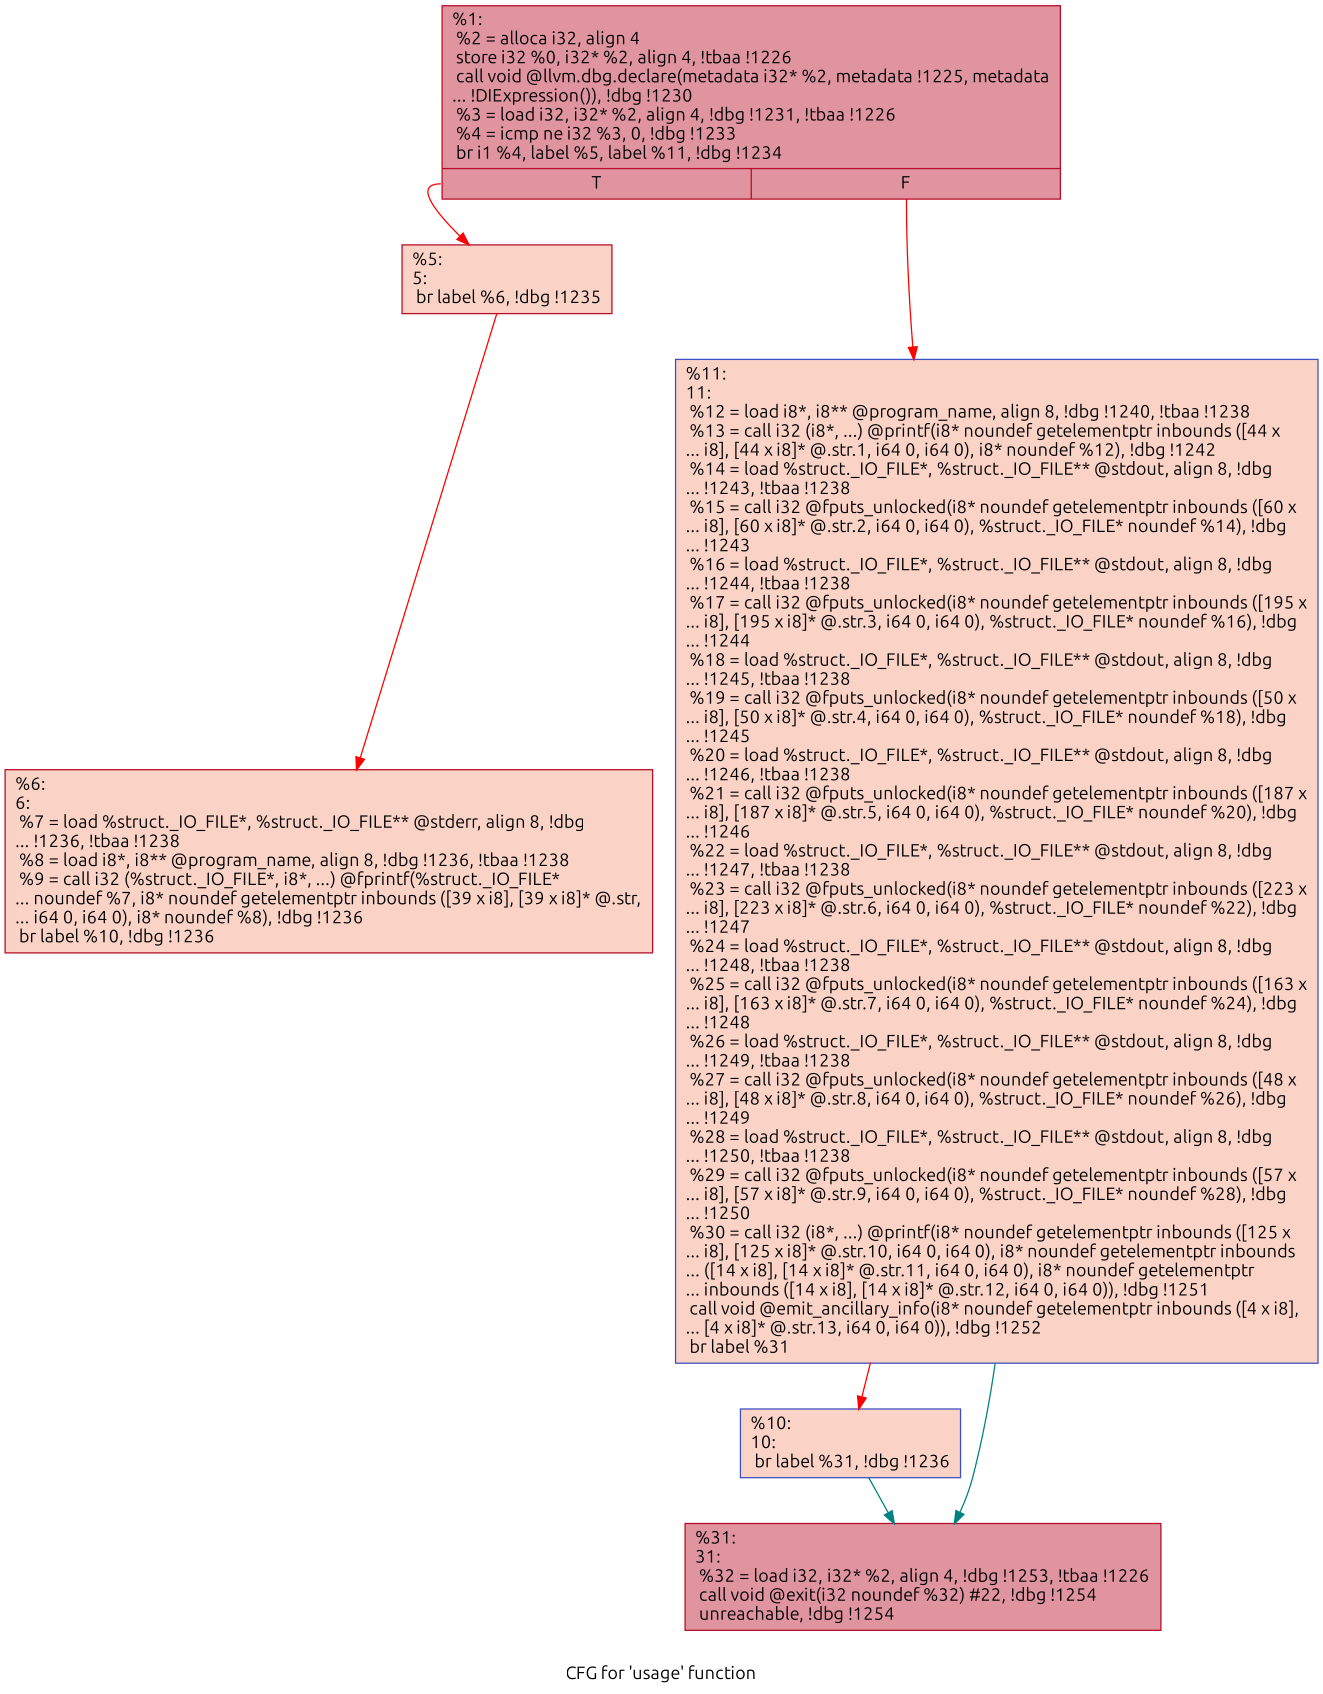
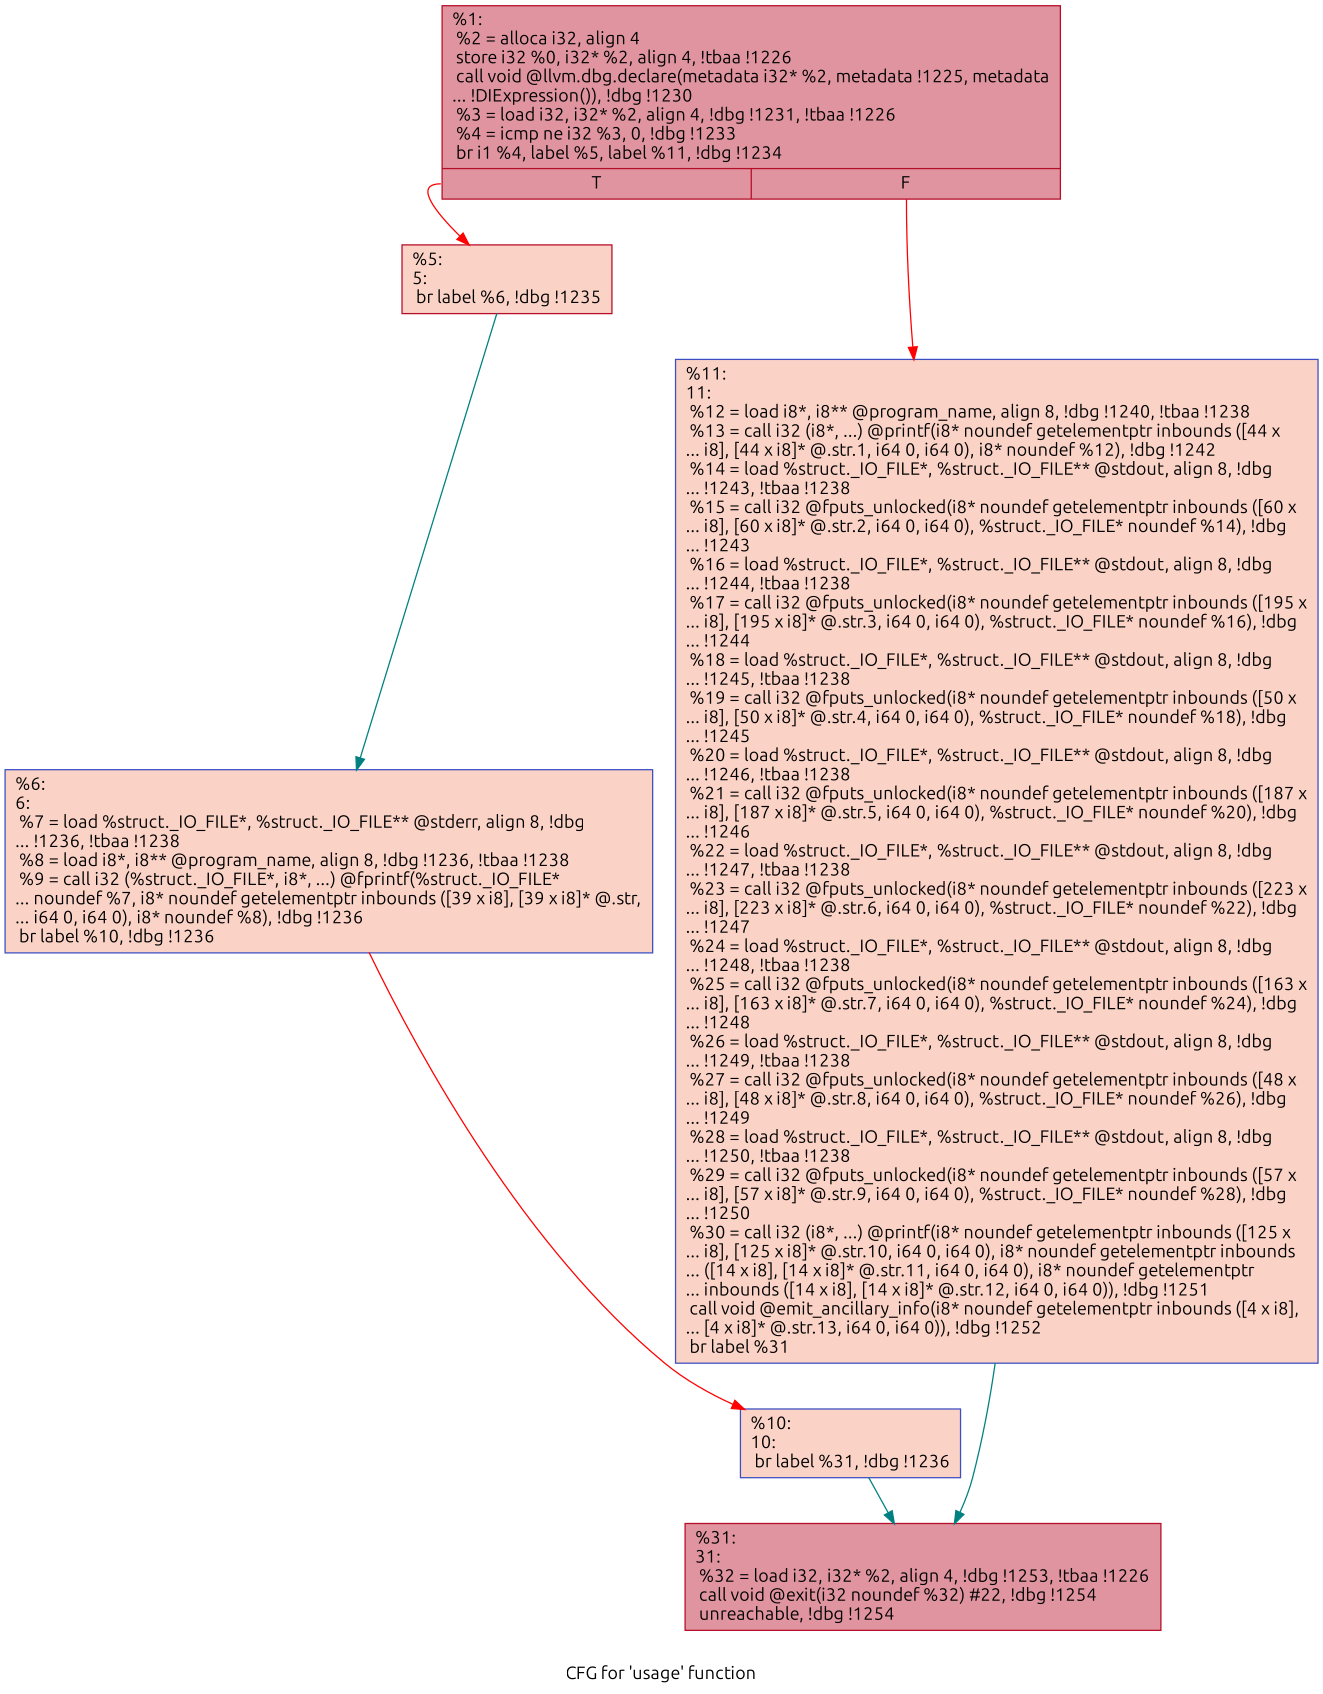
(429, 536) -> (429, 536)
(329, 861) -> (329, 861)
(866, 1380) -> (520, 1205)
